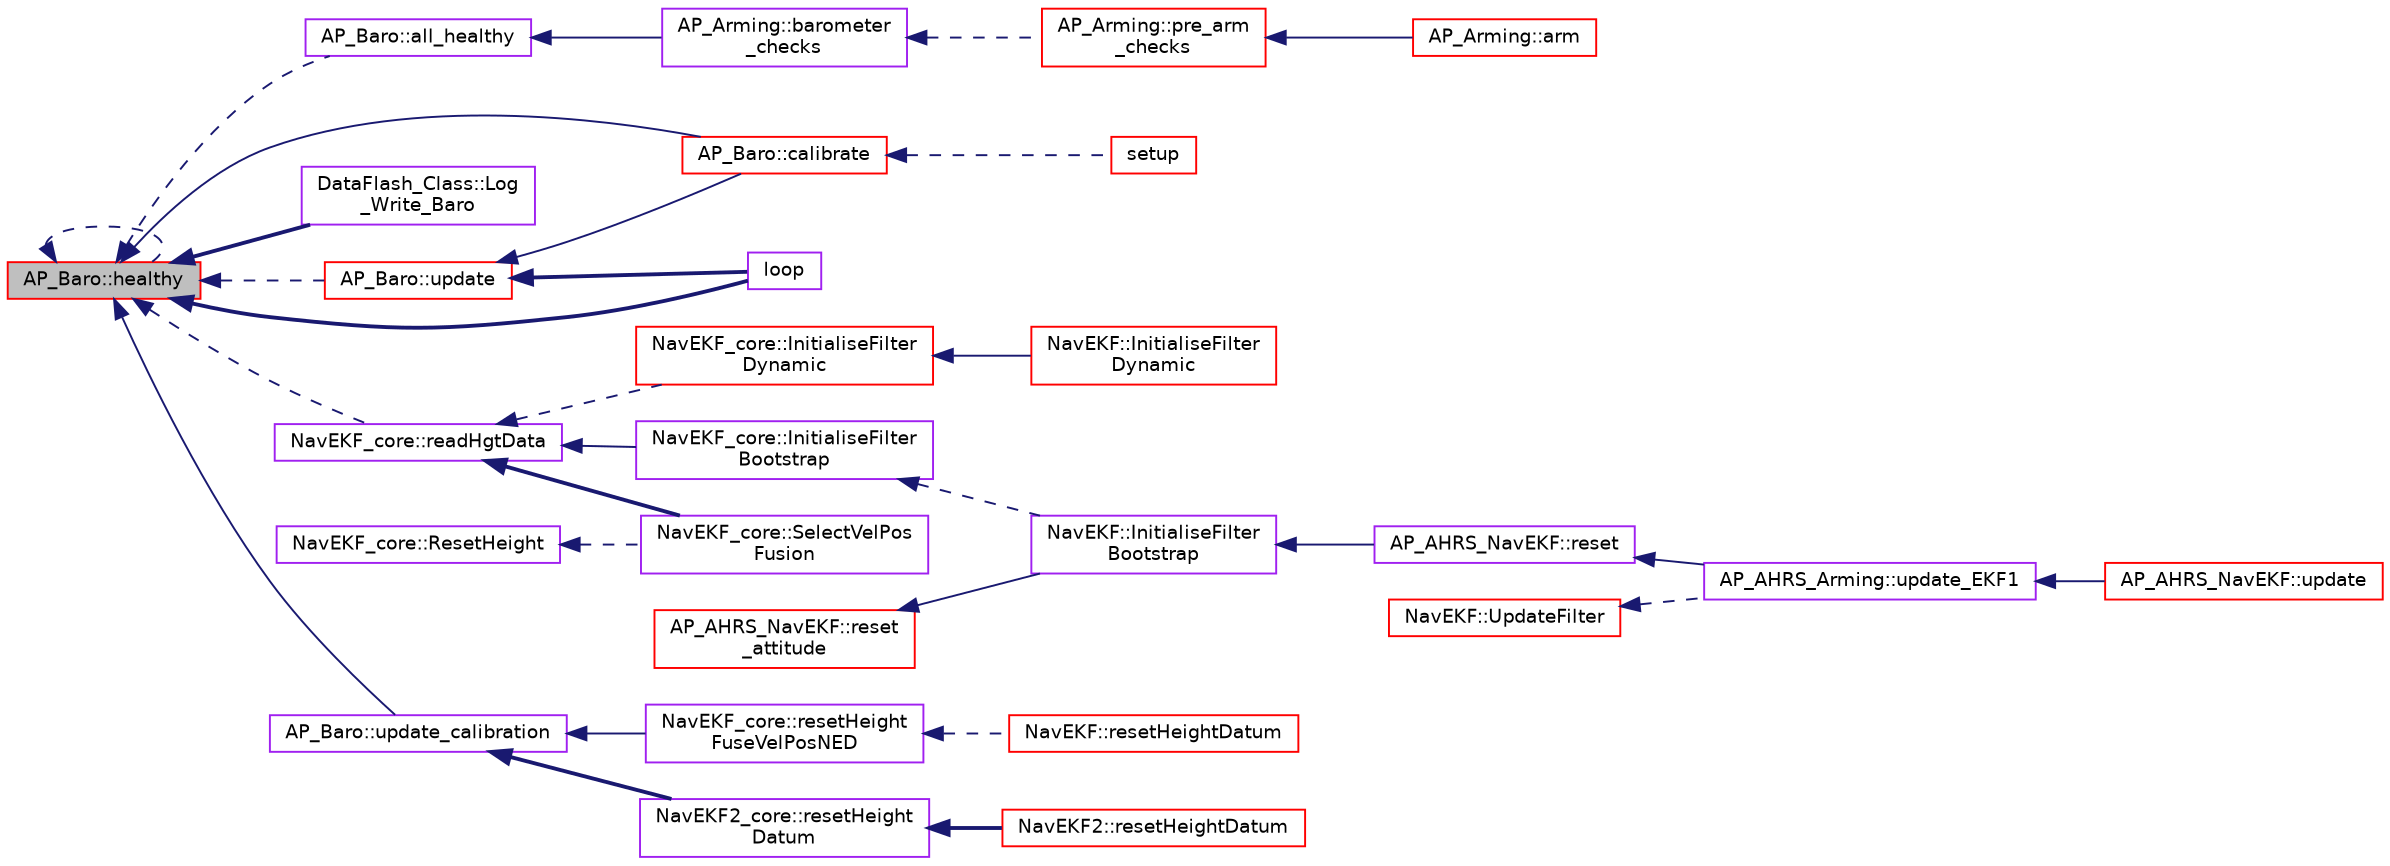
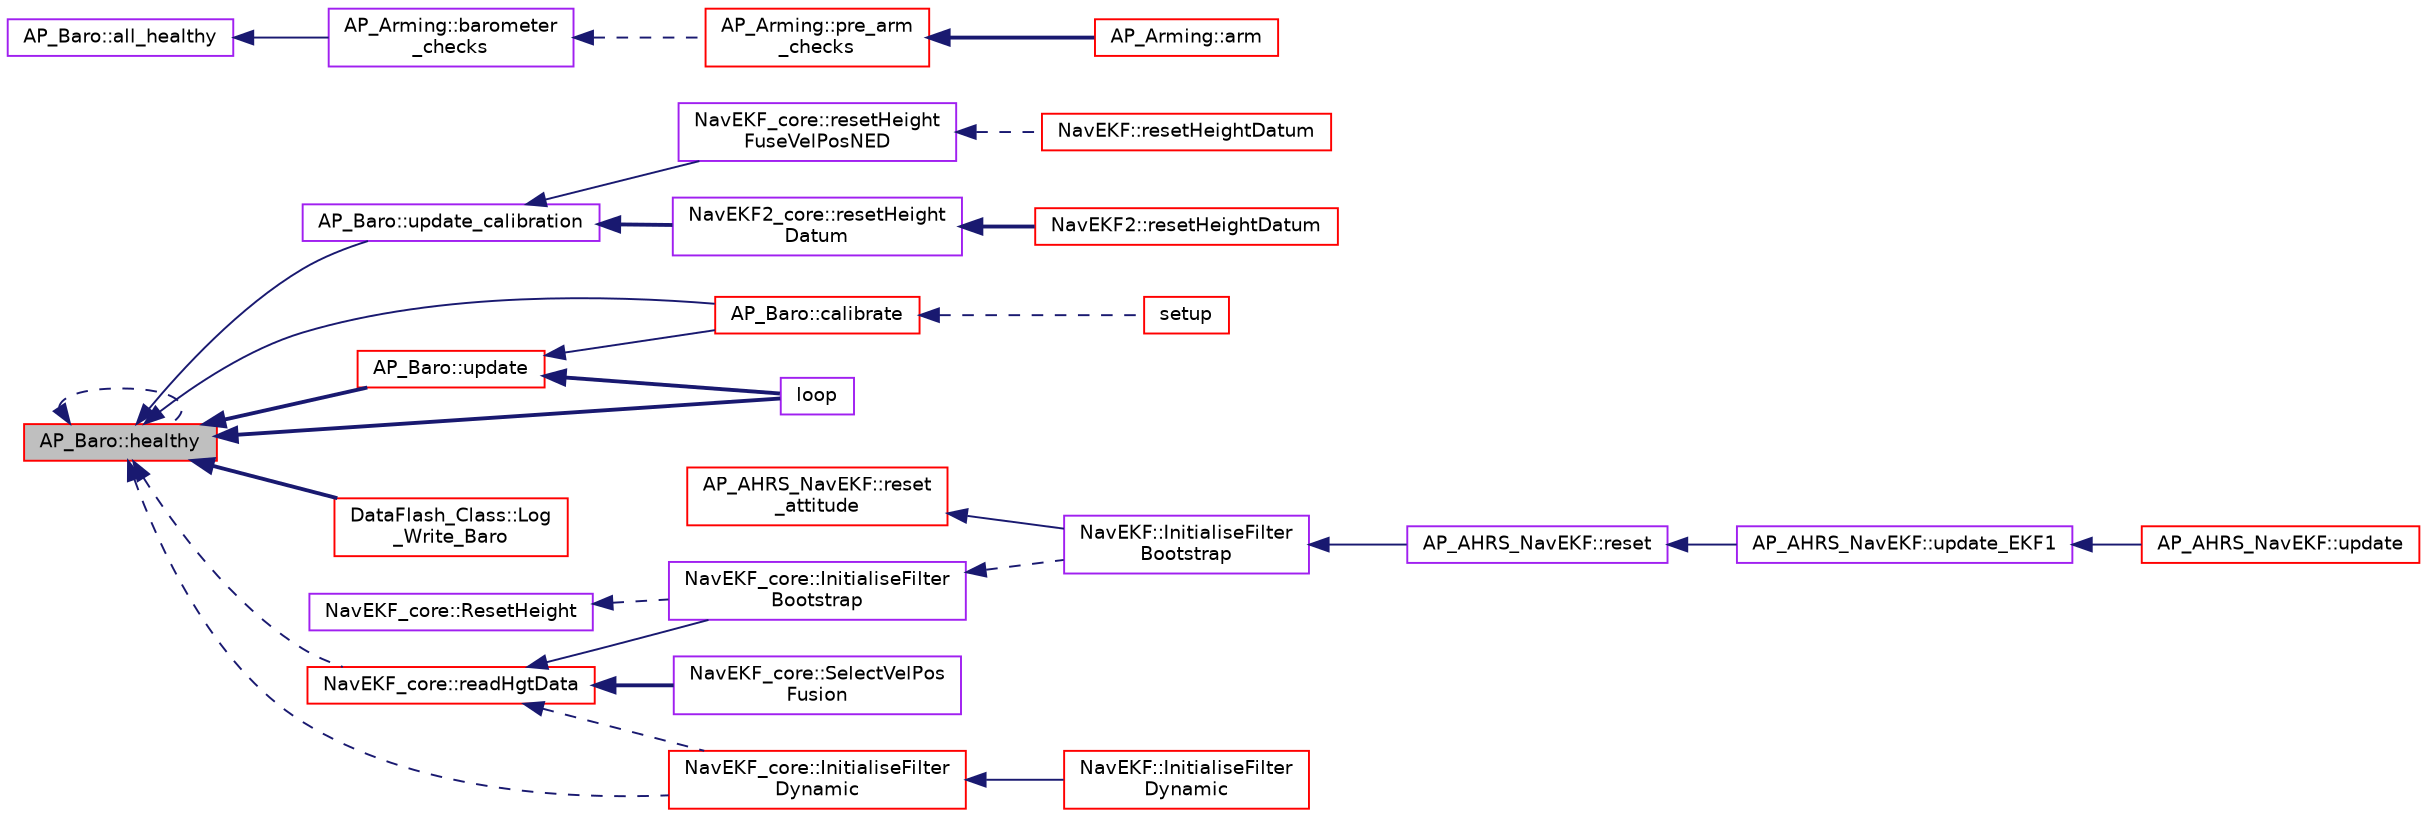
(1349, 38) -> (1022, 38)
(213, 133) -> (337, 740)
(418, 196) -> (451, 527)
(272, 280) -> (296, 404)
(418, 442) -> (451, 685)
(610, 545) -> (640, 601)
(1870, 581) -> (1905, 545)
(1505, 618) -> none
